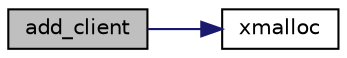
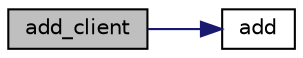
(280, 29) -> (259, 29)
